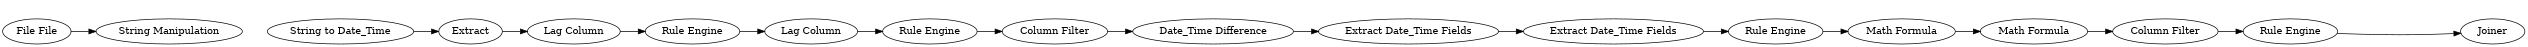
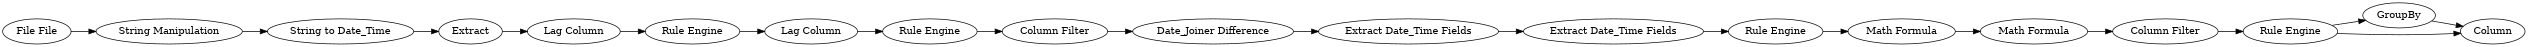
none -> (2399, 15)
none -> (251, 31)
(1213, 31) -> (1213, 31)
(2493, 31) -> (2493, 31)
